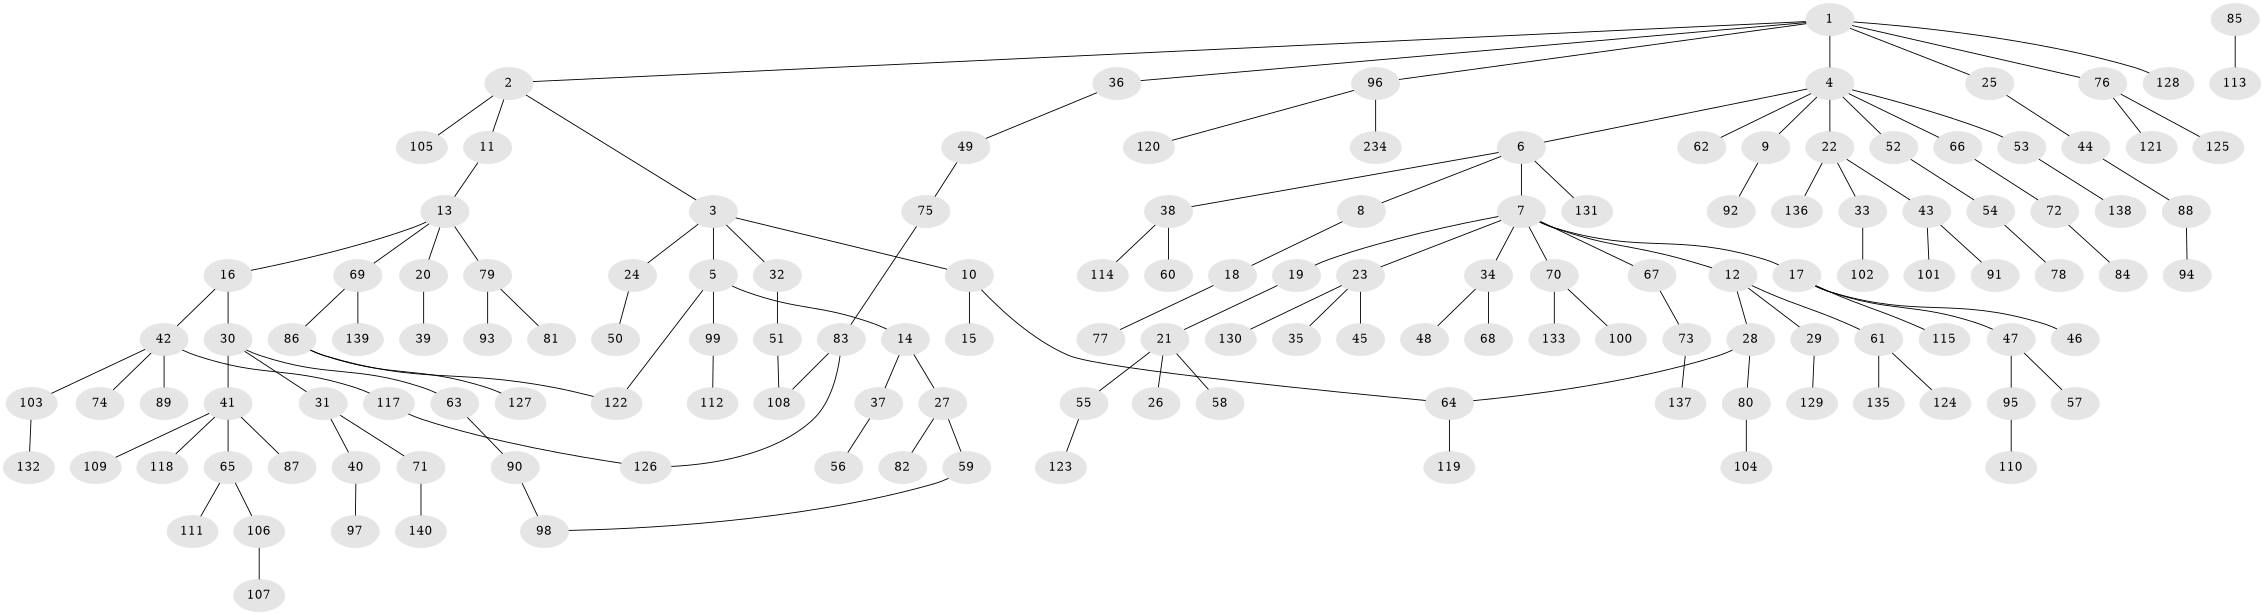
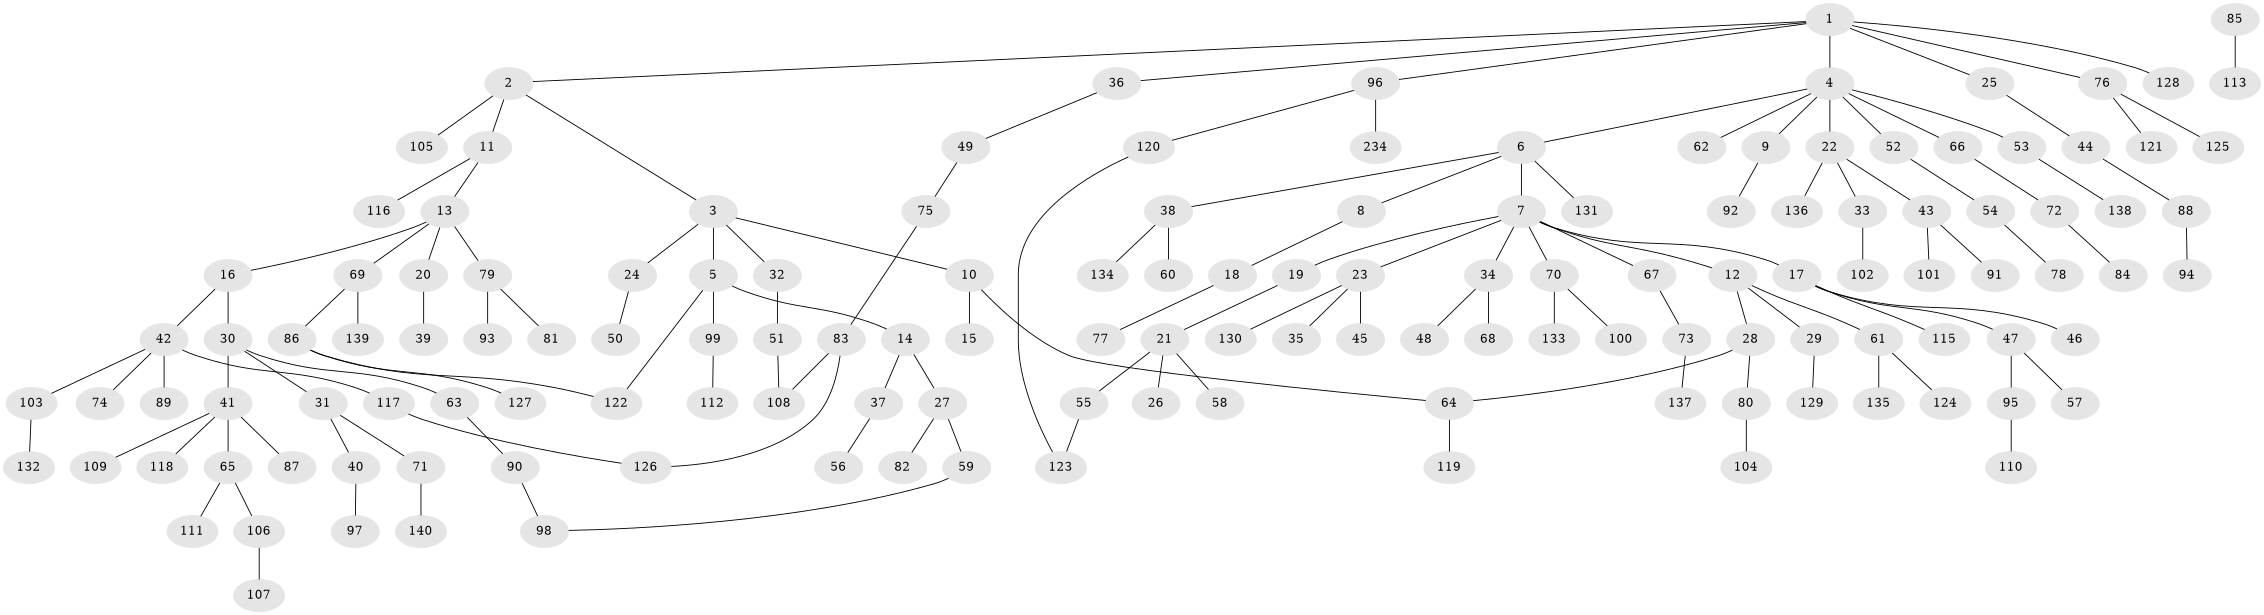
none -> (379, 212)
(1103, 276) -> (1103, 276)
none -> (1018, 282)
